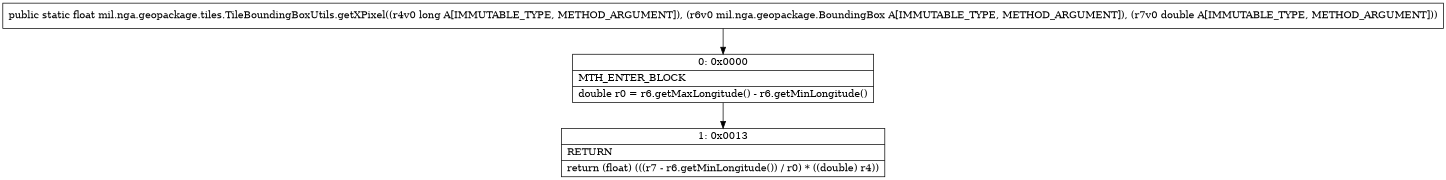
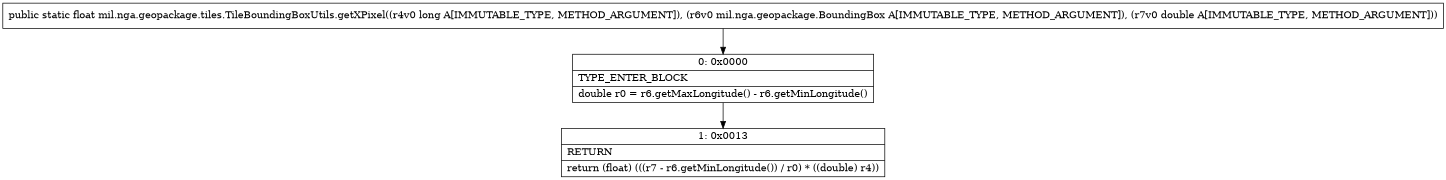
(632, 78) -> (633, 78)
